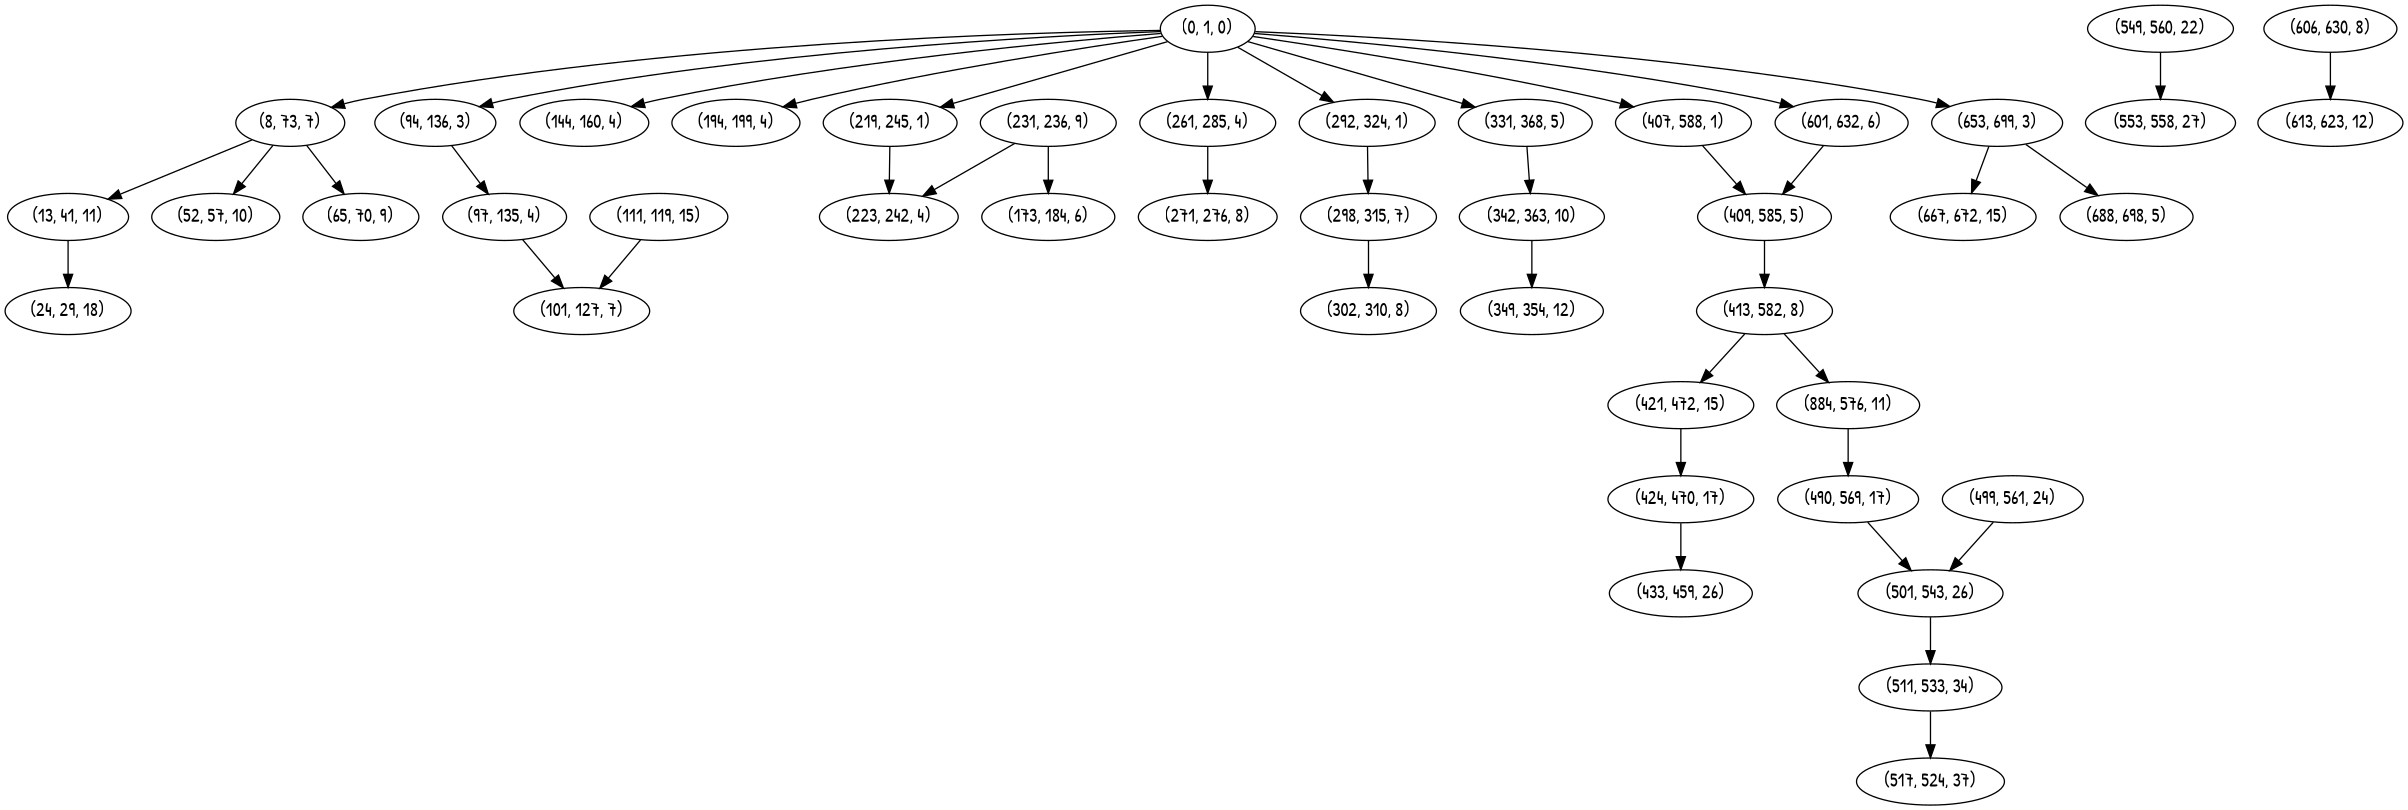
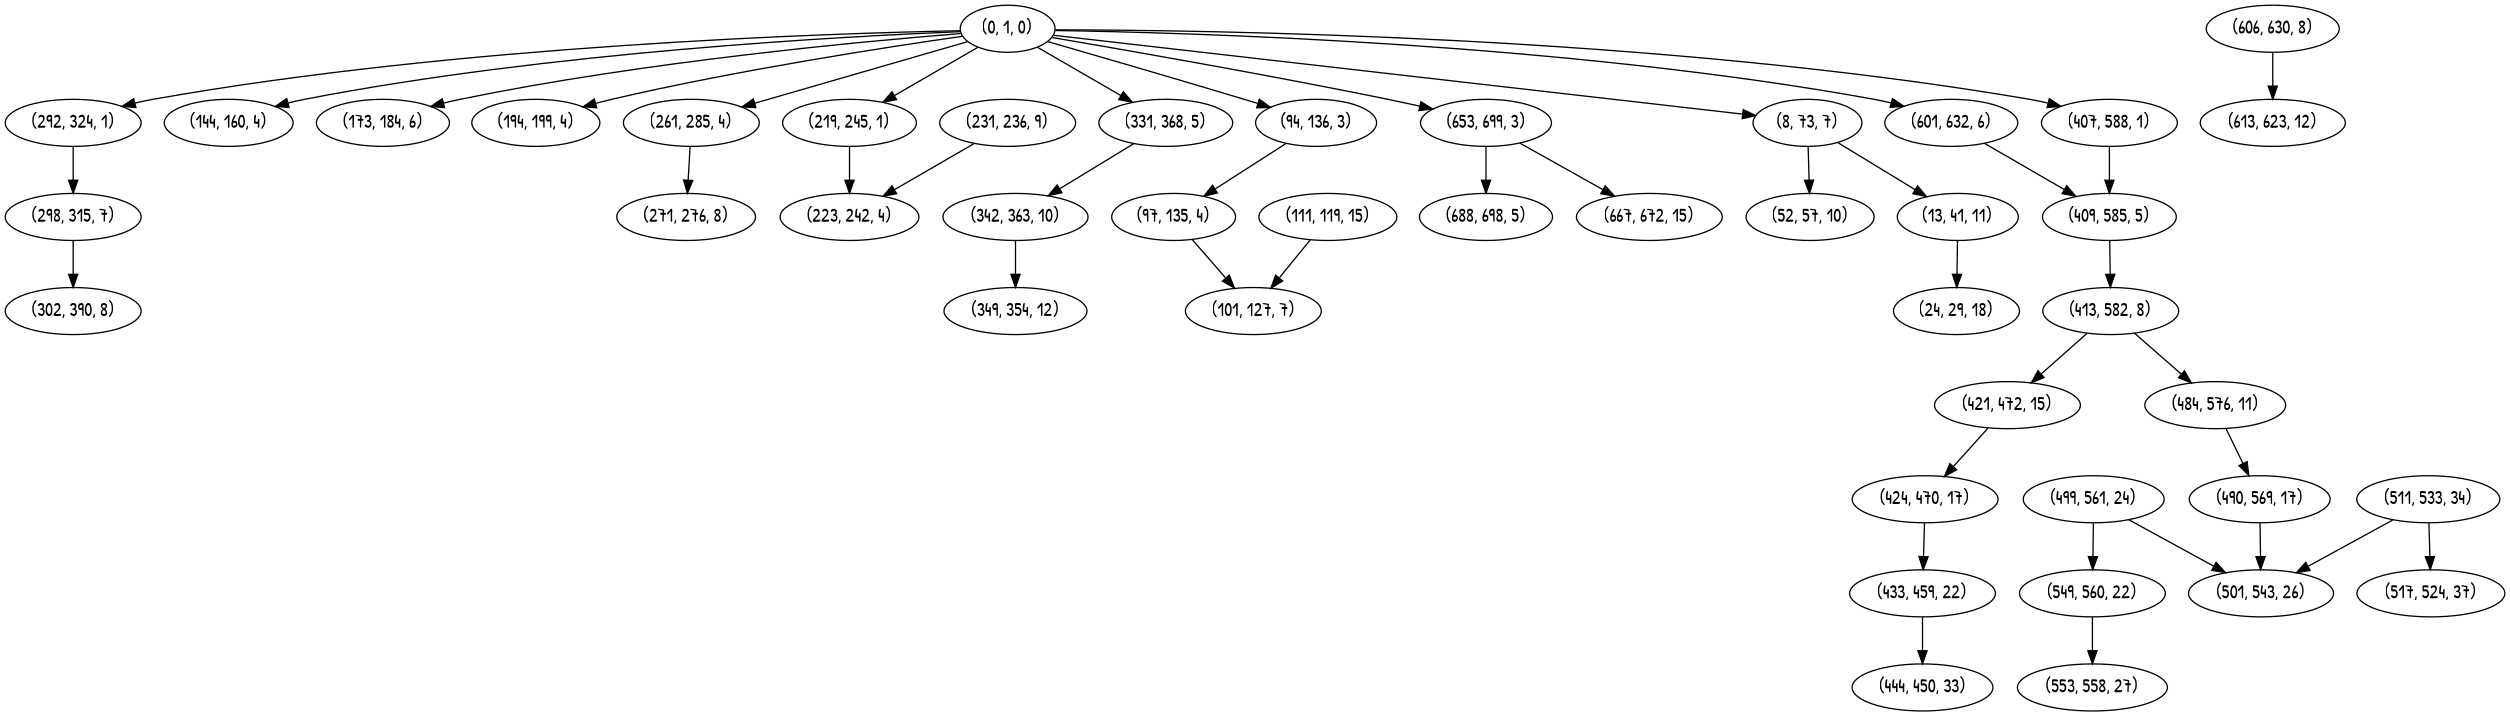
(1048, 163) -> (701, 60)
(361, 217) -> none
(1369, 311) -> (73, 311)
(1848, 405) -> (2215, 405)
none -> (2093, 540)
(1681, 593) -> (1923, 593)
(1930, 634) -> (2350, 543)
none -> (1923, 687)
